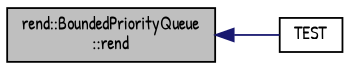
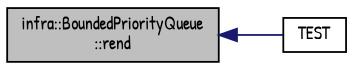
(111, 35) -> (113, 35)
